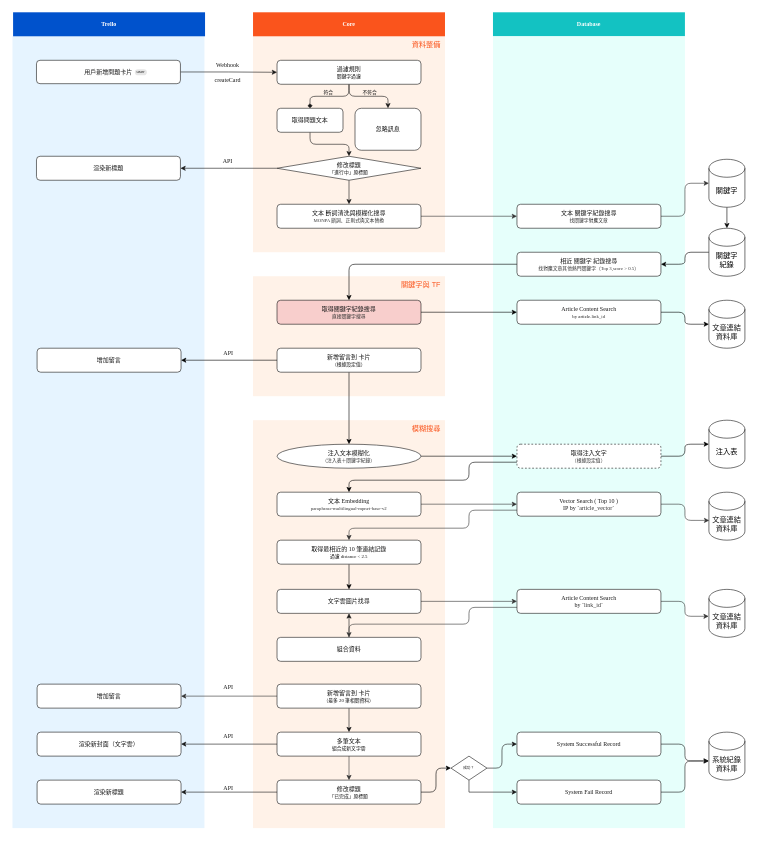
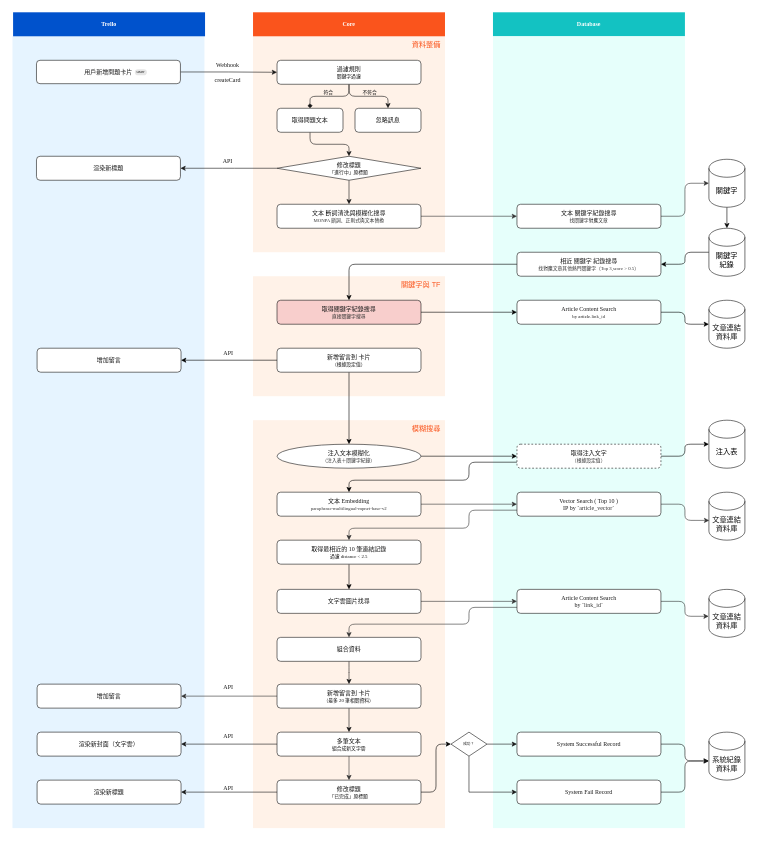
(388, 129) -> (388, 120)
(349, 618) -> (349, 678)
(469, 768) -> (469, 744)
